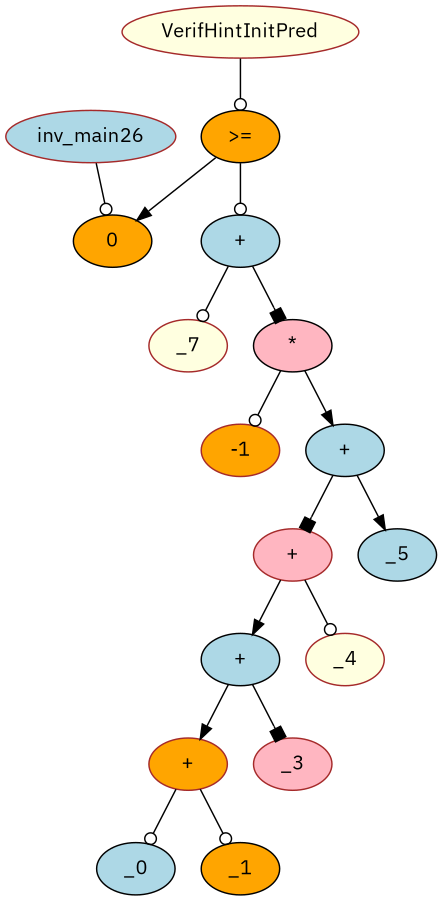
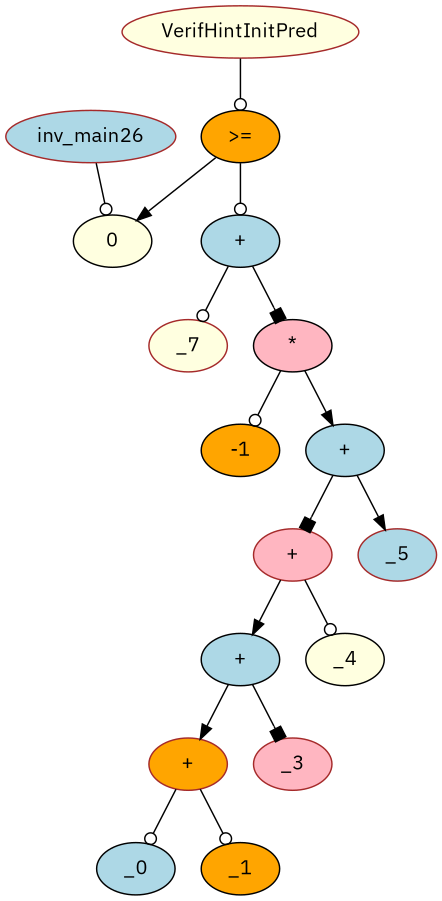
(113, 241) -> (113, 241)
(240, 450) -> (240, 450)
(397, 555) -> (397, 555)
(345, 660) -> (345, 660)
